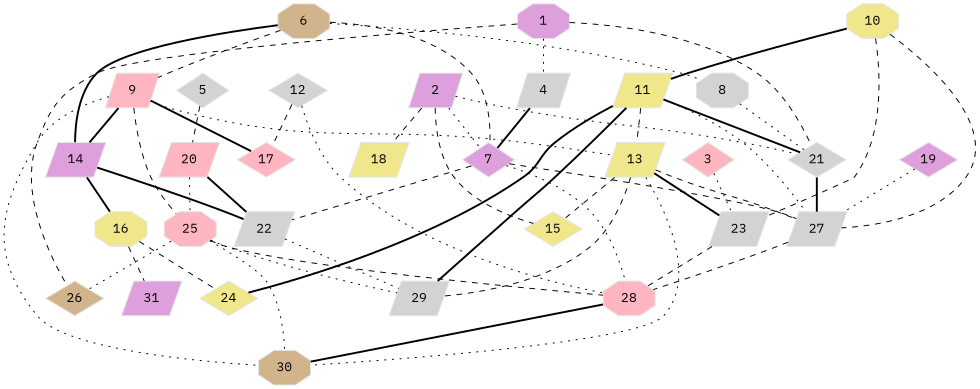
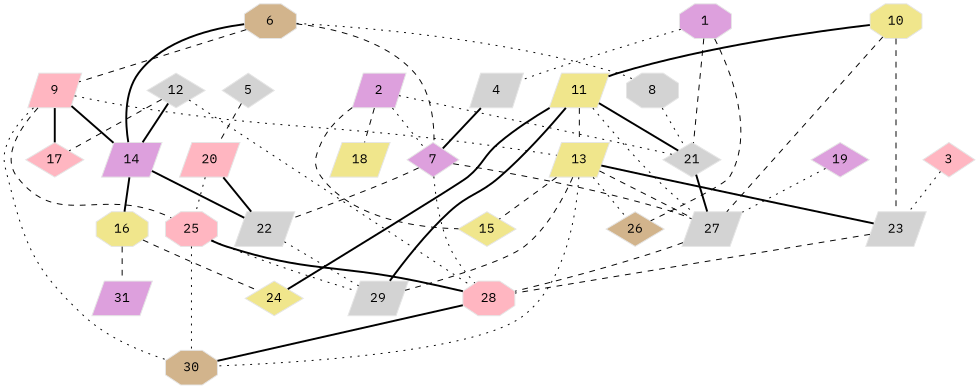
none -> (155, 123)
(130, 265) -> (614, 202)
(405, 275) -> (349, 270)
